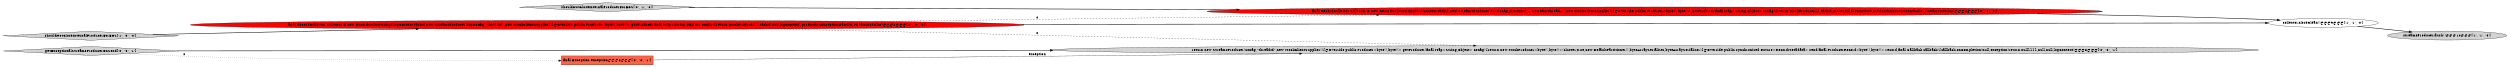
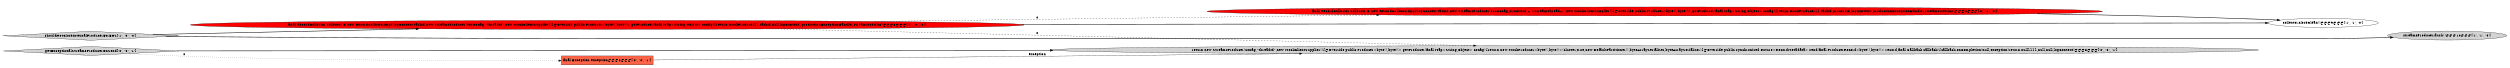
(607, 7) -> none
(2383, 29) -> (1278, 39)
